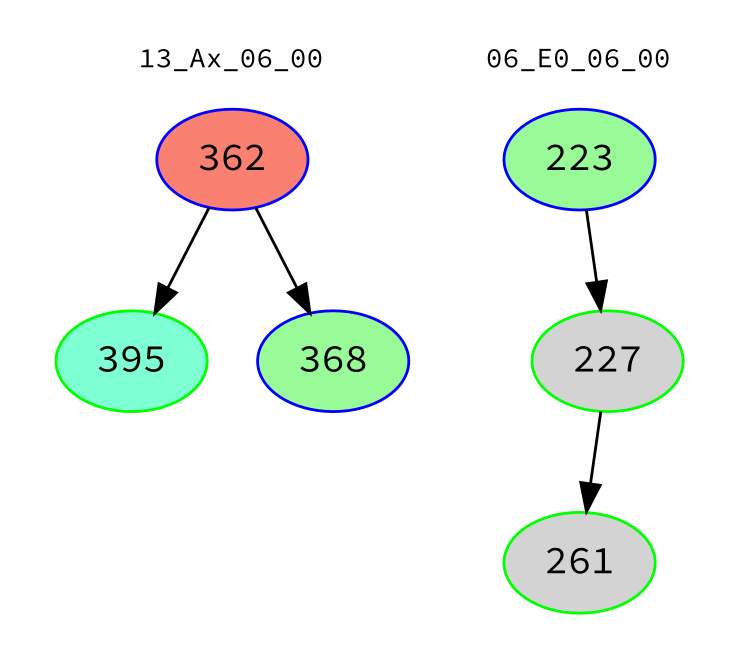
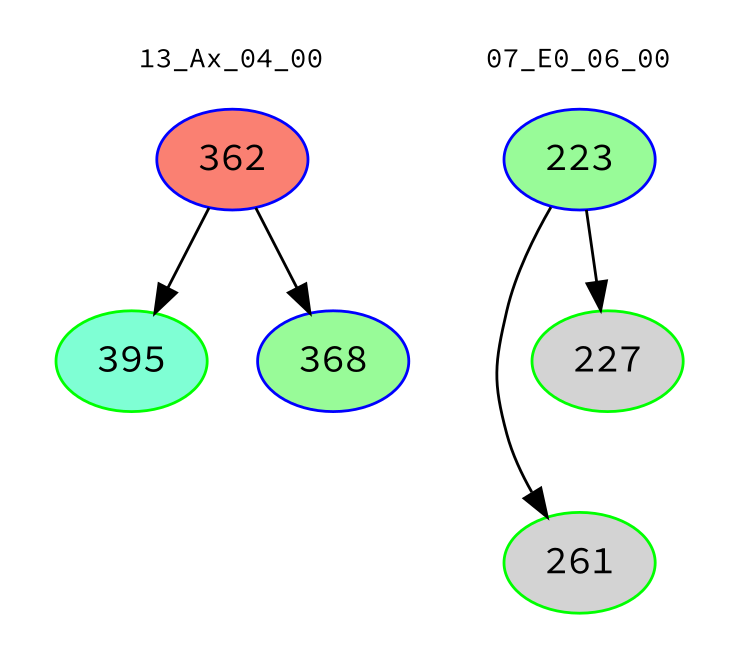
(232, 60) -> (232, 60)
(580, 60) -> (580, 60)
(596, 447) -> (499, 348)
